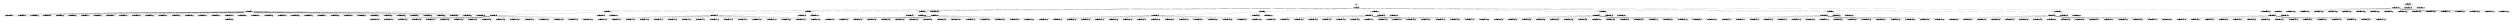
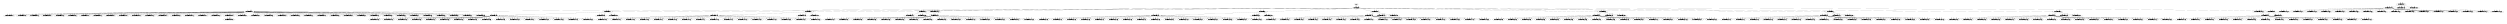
(2293, 20) -> none
